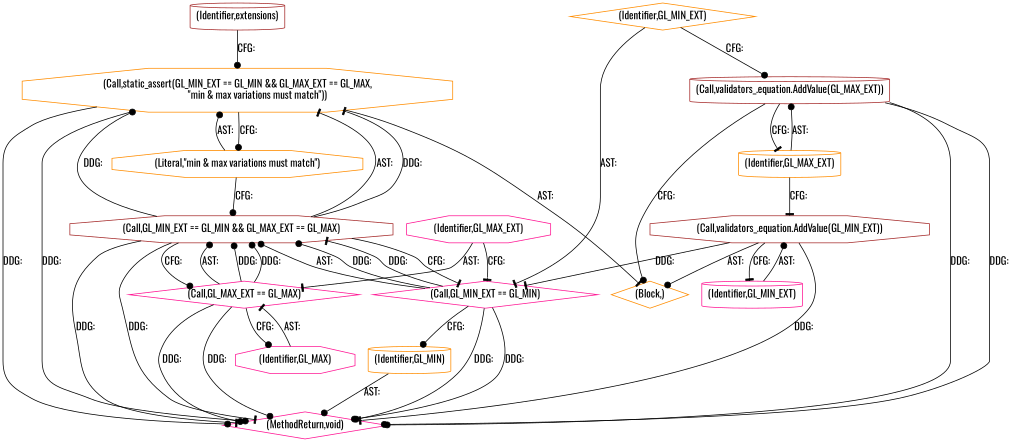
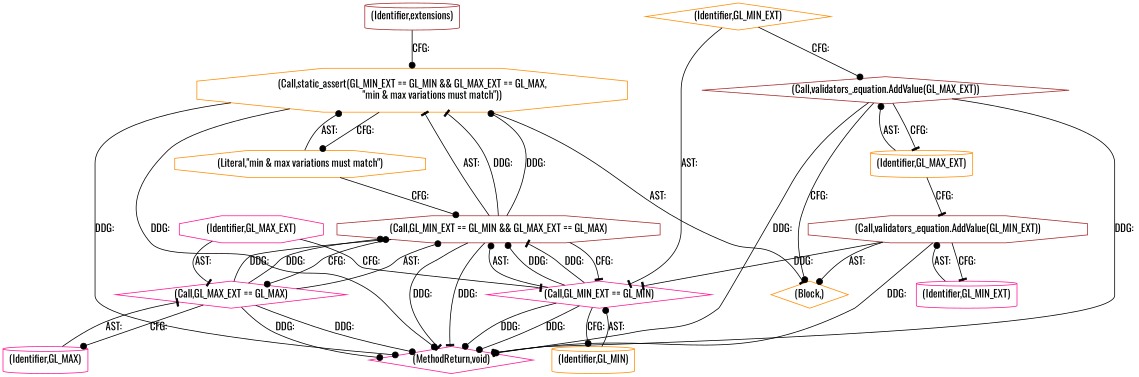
(790, 90) -> (886, 90)
(295, 360) -> (45, 360)
(358, 392) -> (608, 331)
